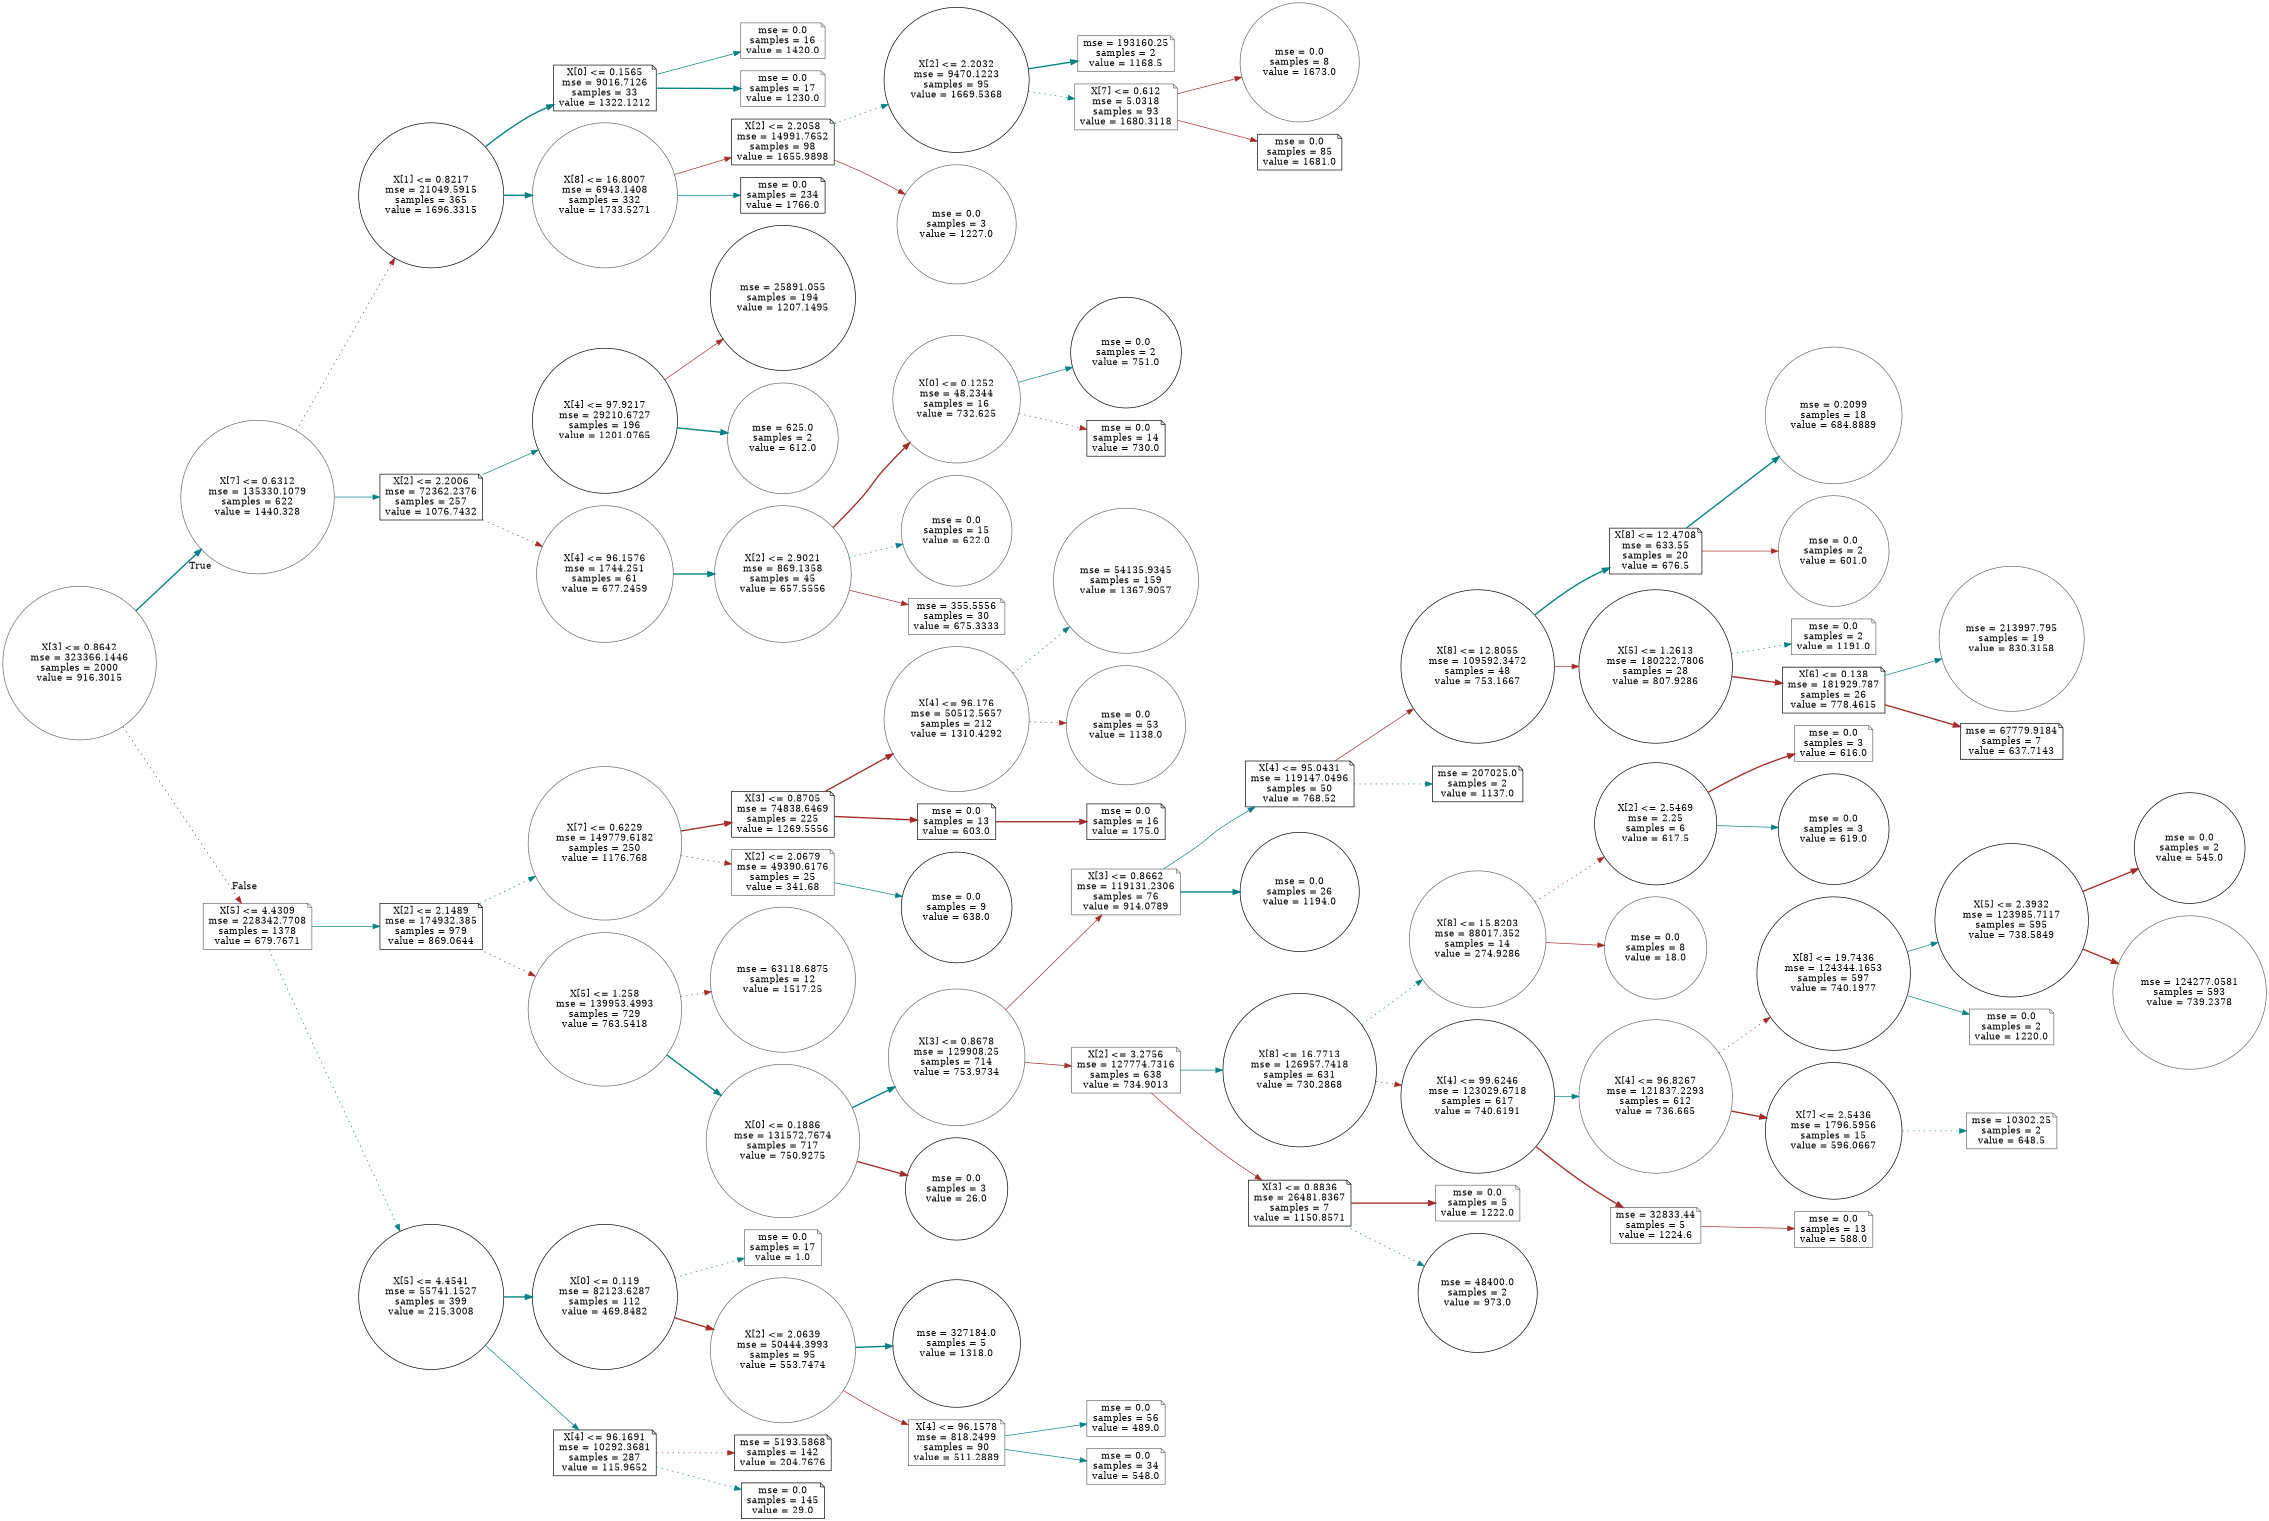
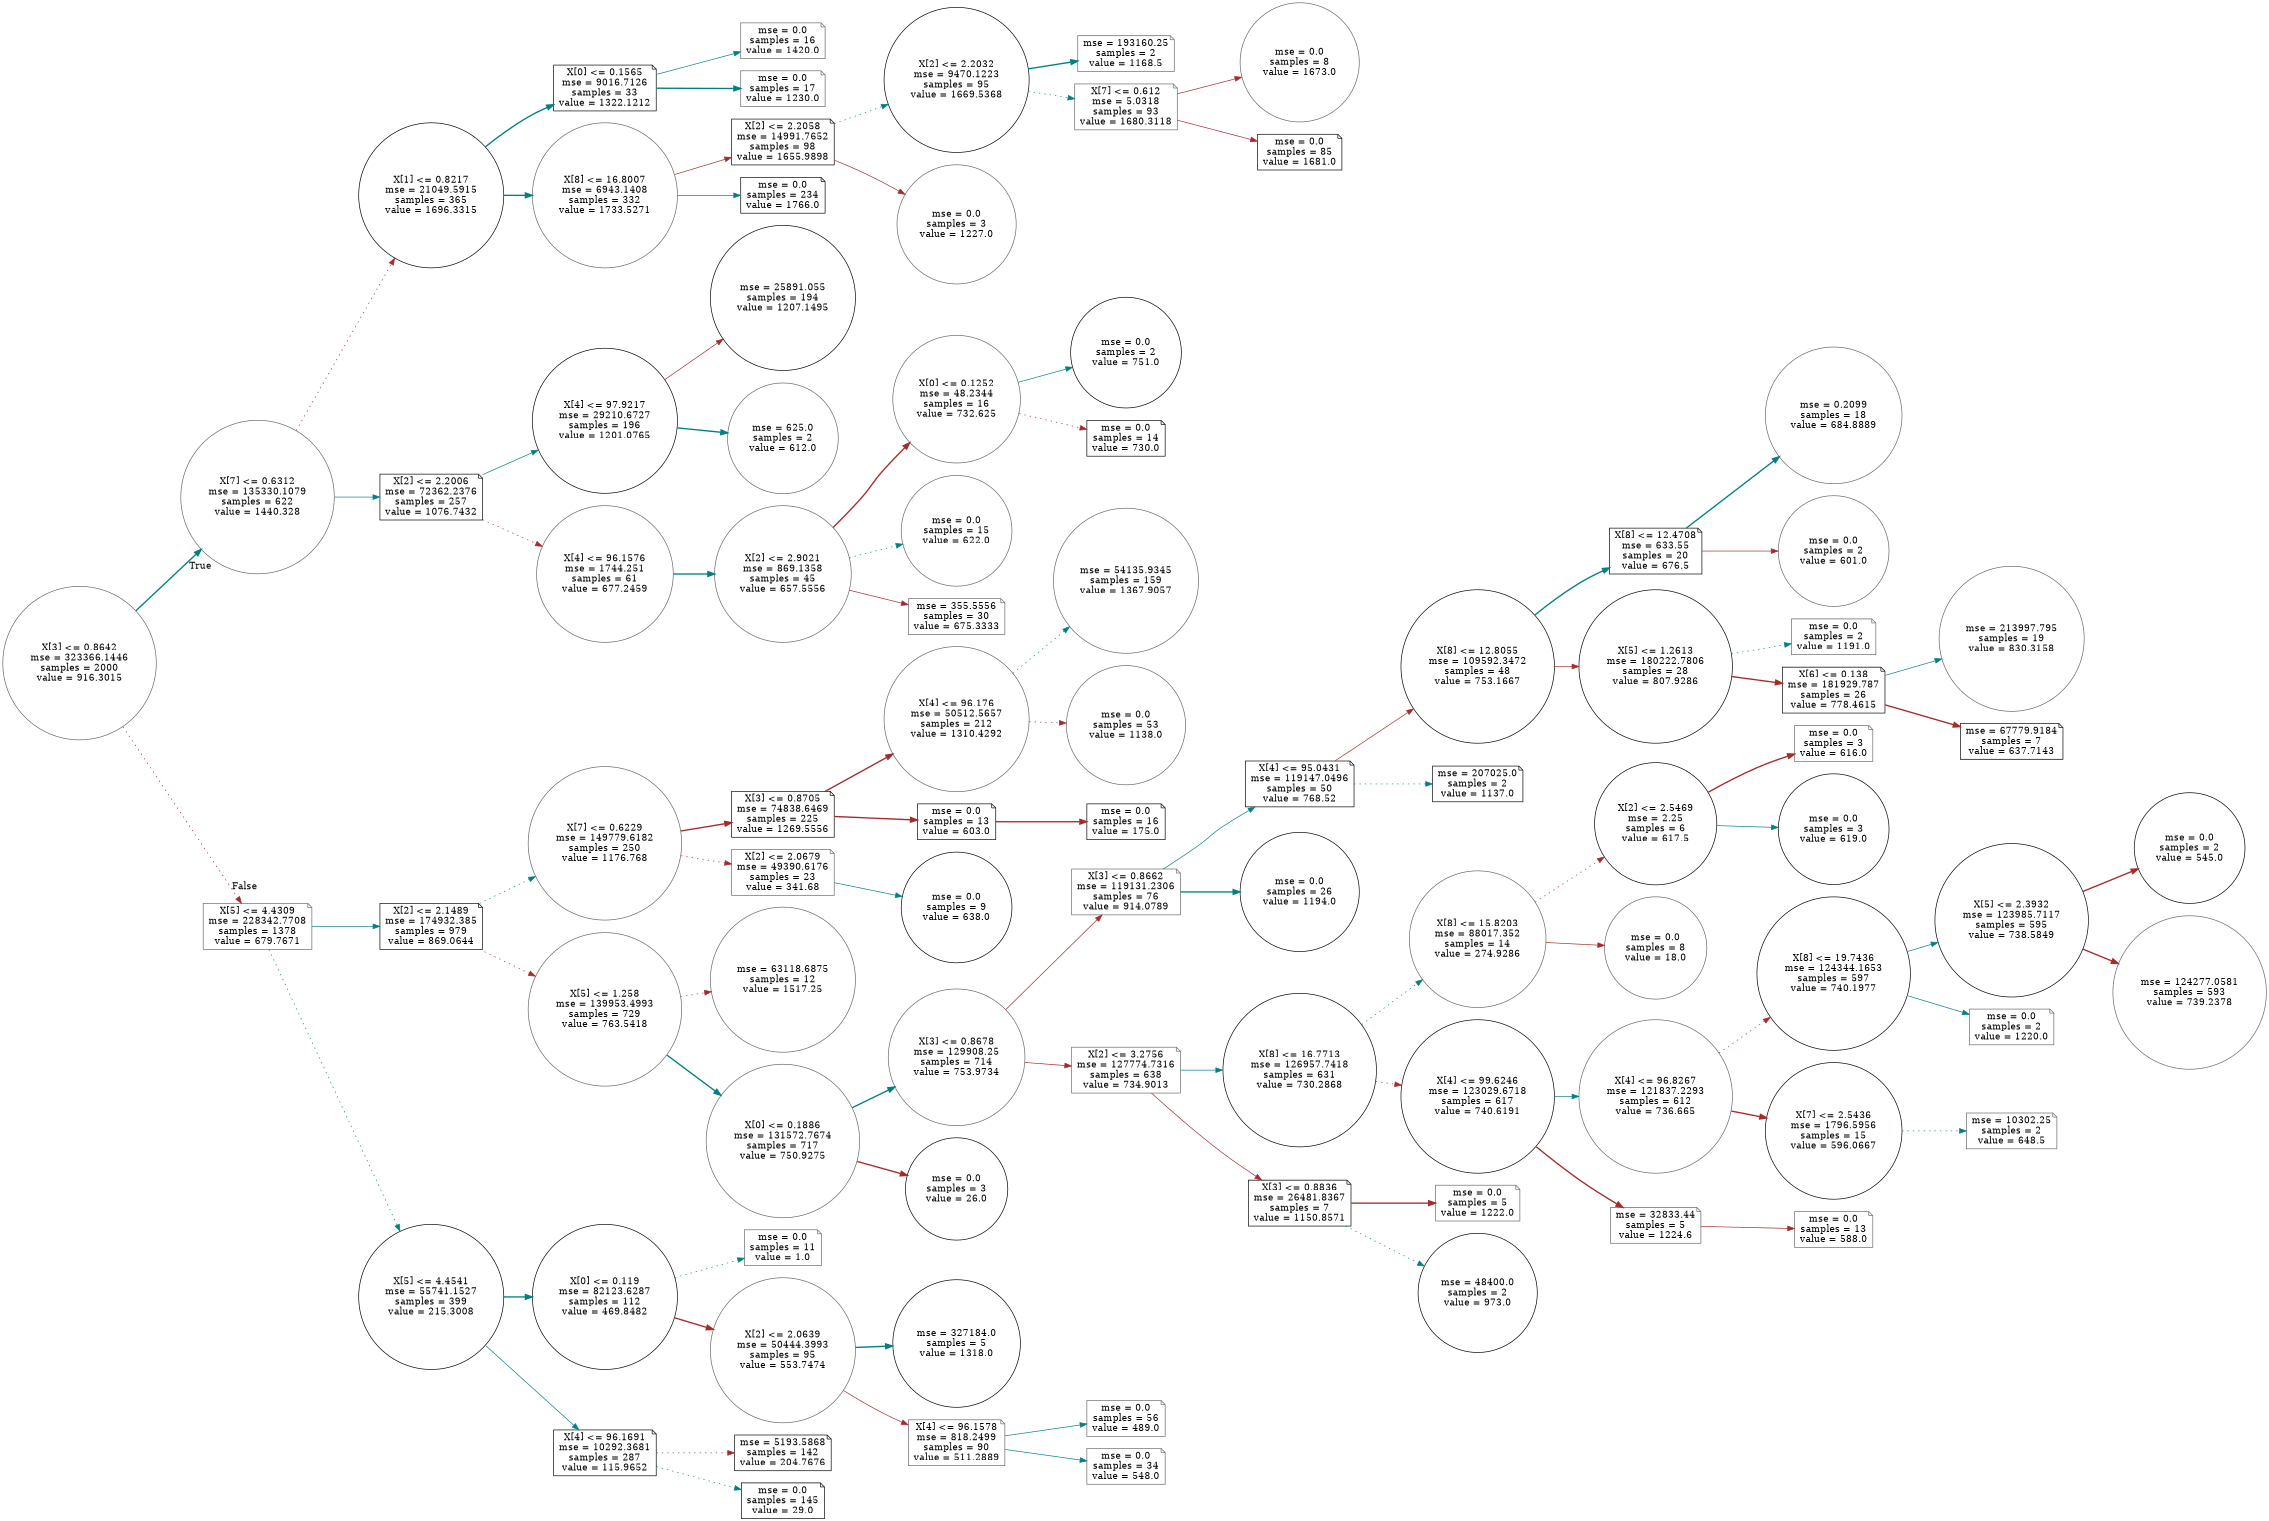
(783, 872) -> (783, 872)
(783, 1248) -> (783, 1248)
